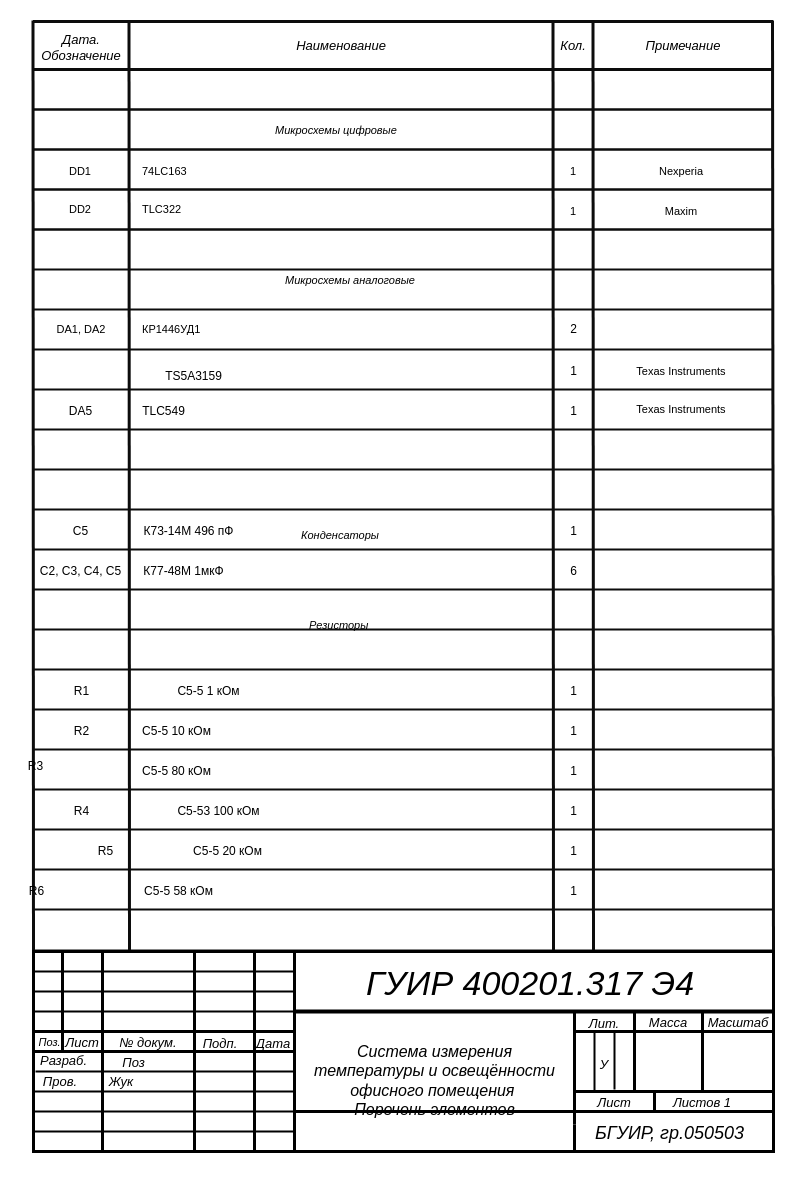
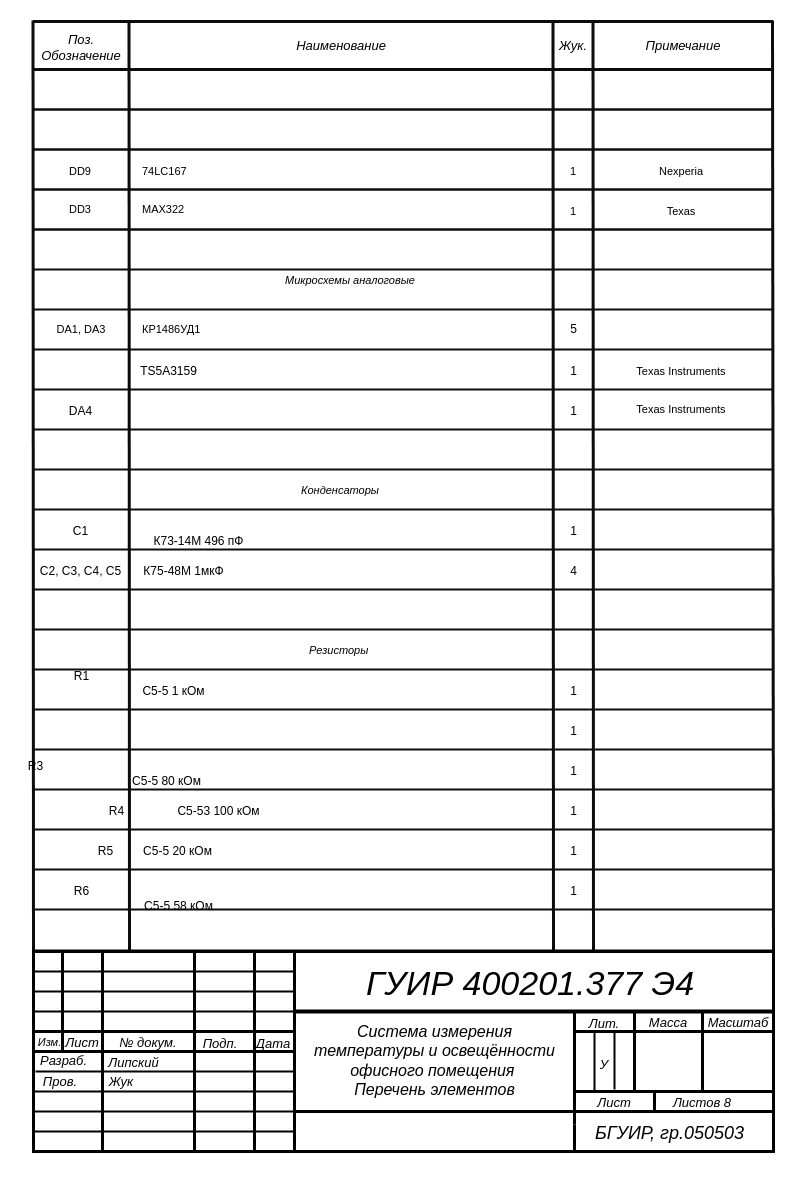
(574, 46) -> (574, 46)
(82, 48) -> (82, 48)
(341, 131) -> none
(166, 172) -> (166, 172)
(81, 179) -> (81, 179)
(163, 210) -> (163, 210)
(682, 212) -> (682, 212)
(81, 217) -> (81, 217)
(173, 330) -> (173, 330)
(574, 330) -> (574, 330)
(82, 337) -> (82, 337)
(193, 377) -> (168, 372)
(81, 412) -> (81, 412)
(163, 412) -> none
(81, 532) -> (81, 532)
(188, 532) -> (198, 542)
(341, 536) -> (341, 491)
(184, 572) -> (184, 572)
(574, 572) -> (574, 572)
(341, 626) -> (341, 651)
(81, 692) -> (81, 677)
(208, 692) -> (173, 692)
(81, 732) -> none
(177, 732) -> none
(177, 772) -> (167, 782)
(81, 812) -> (116, 812)
(228, 852) -> (178, 852)
(36, 892) -> (81, 892)
(179, 892) -> (179, 907)
(531, 984) -> (531, 984)
(50, 1050) -> (50, 1050)
(134, 1063) -> (134, 1063)
(435, 1080) -> (435, 1060)
(703, 1103) -> (703, 1103)
